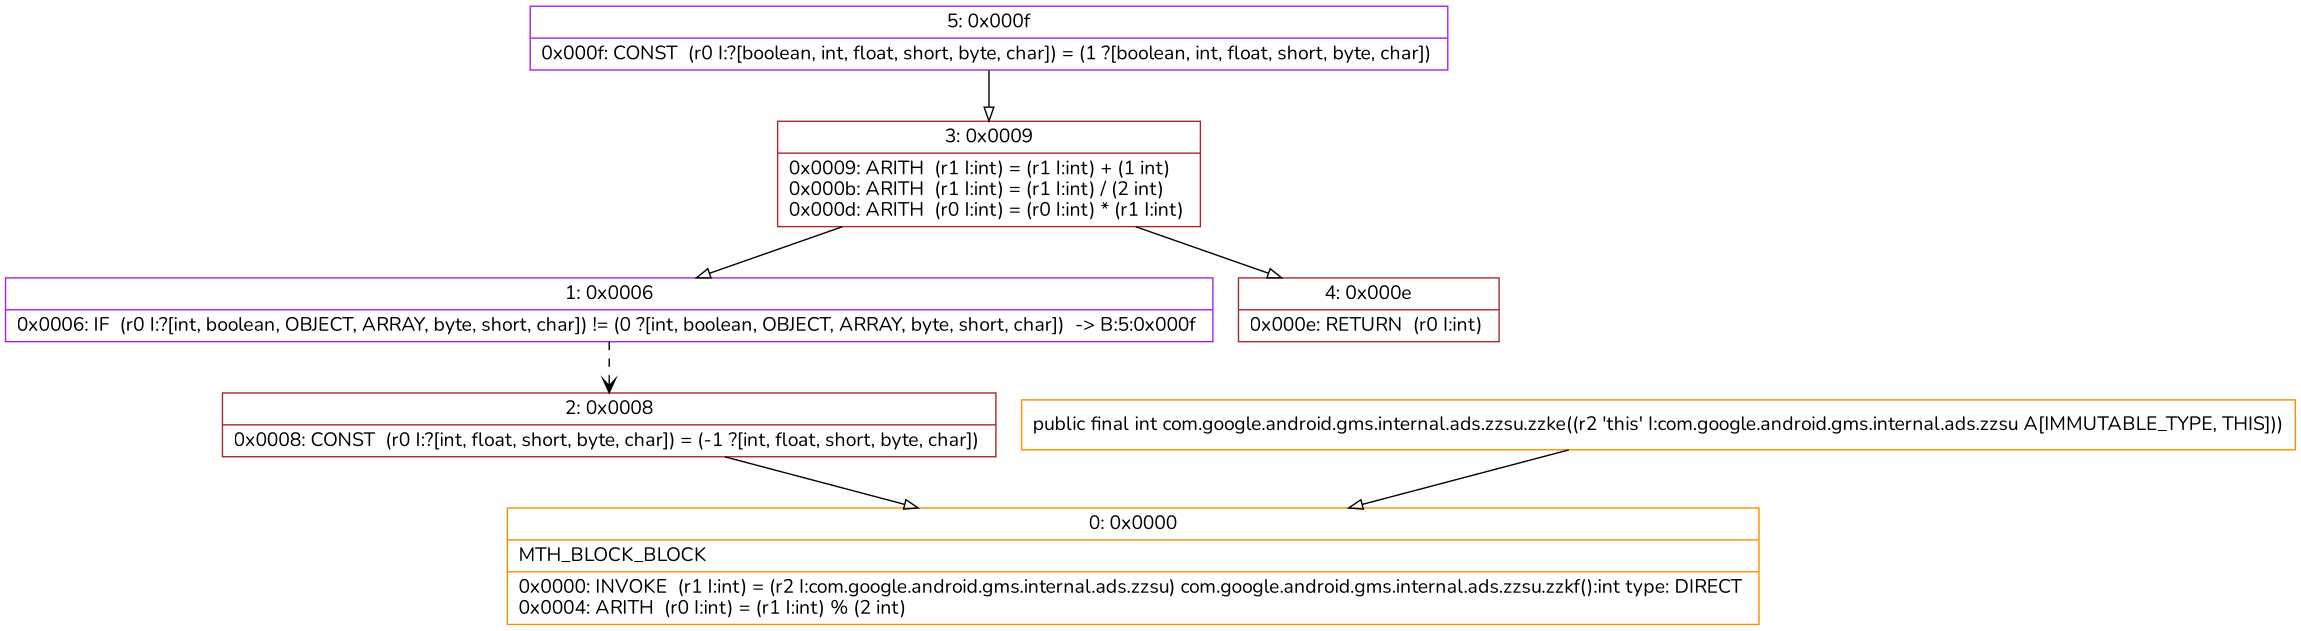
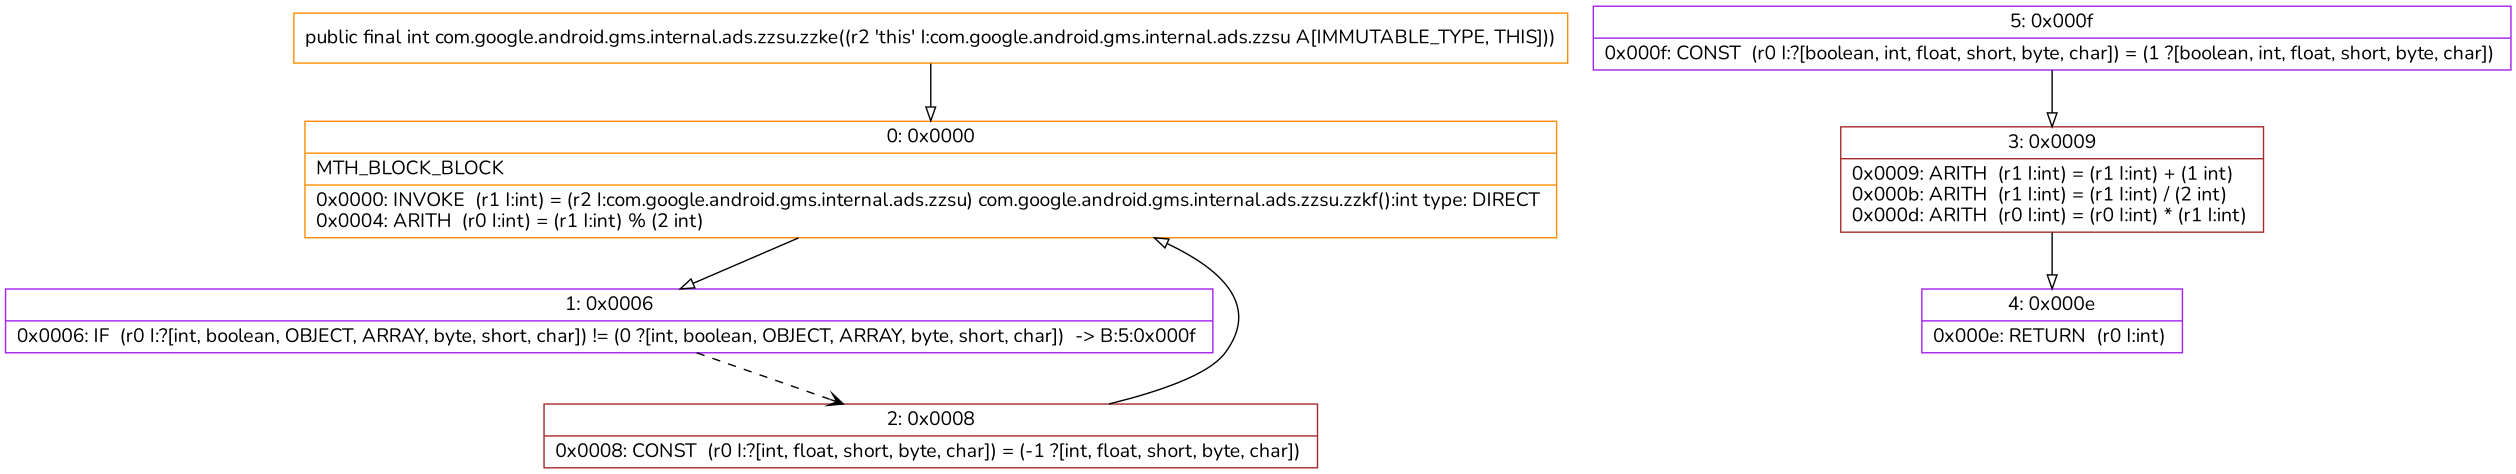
(776, 250) -> (746, 261)
(1369, 310) -> (2052, 321)
